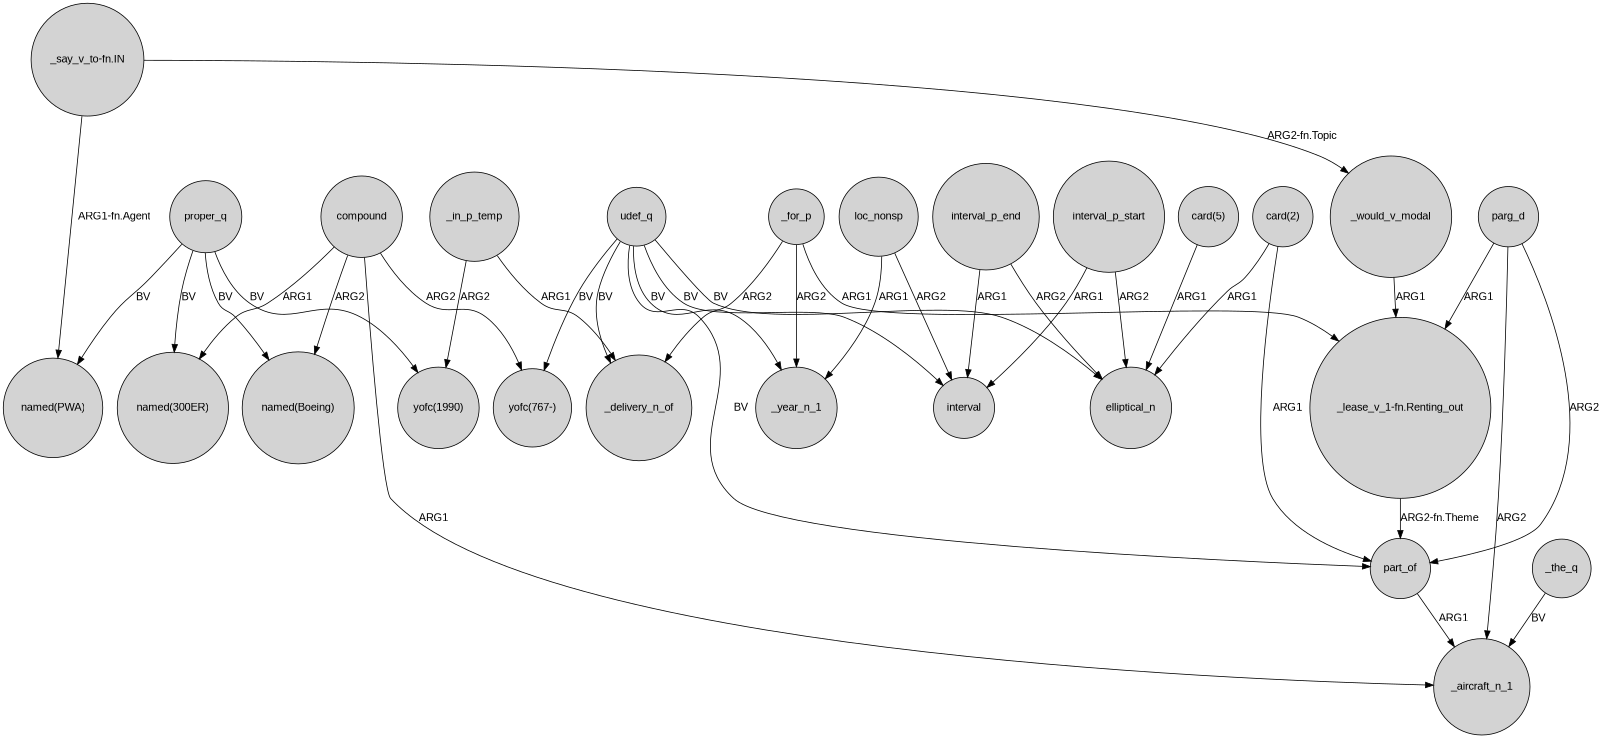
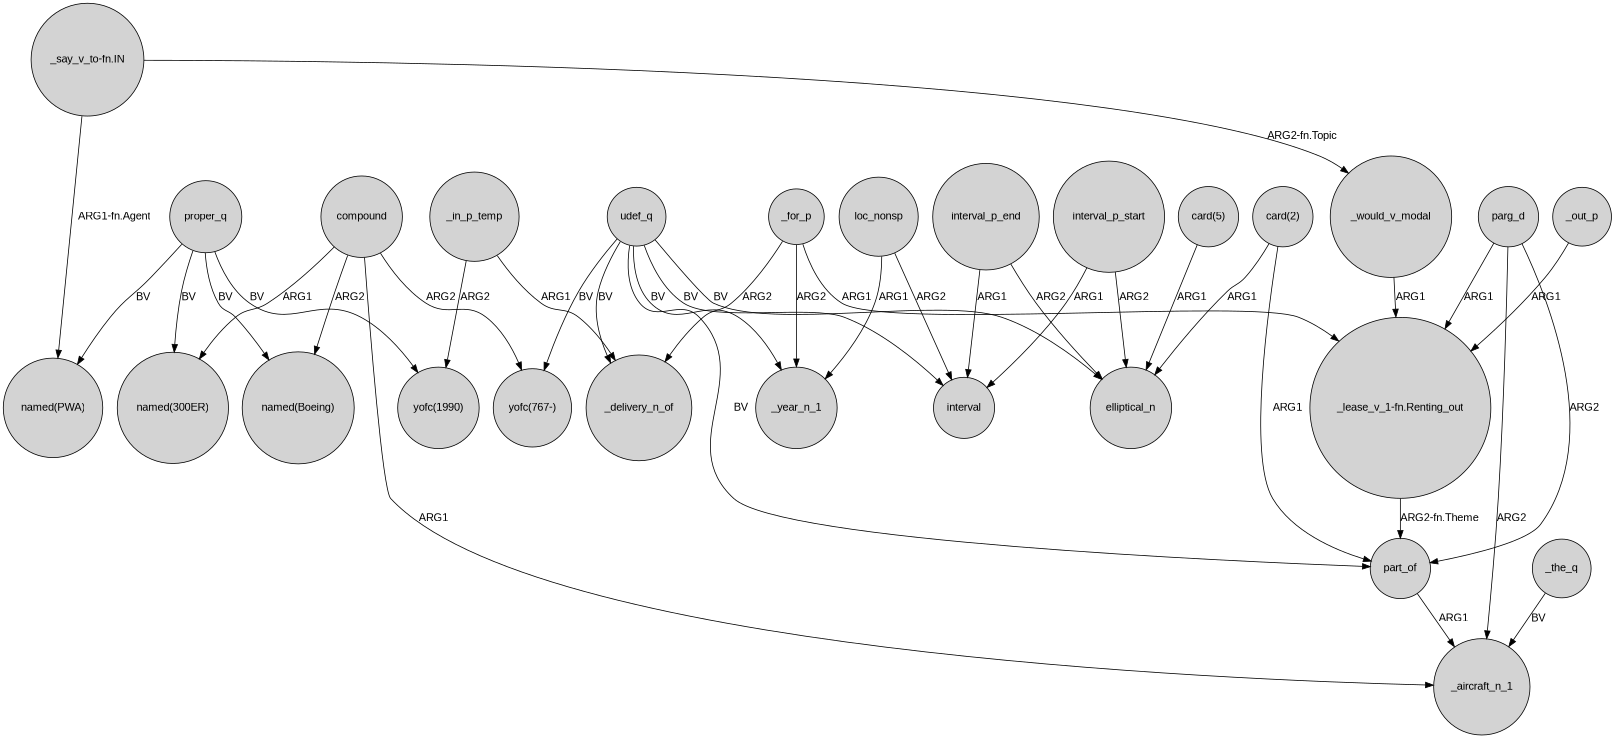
none -> (1582, 217)
